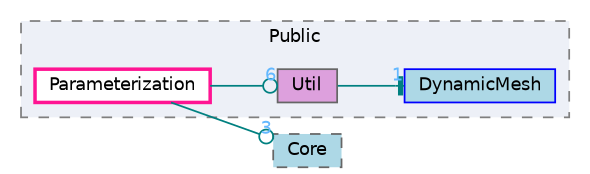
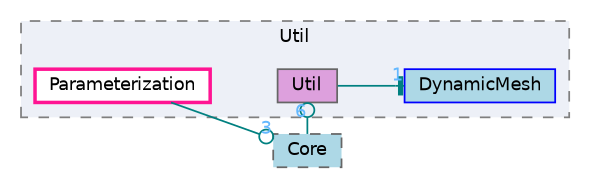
(295, 38) -> (295, 38)
(237, 86) -> (307, 128)
